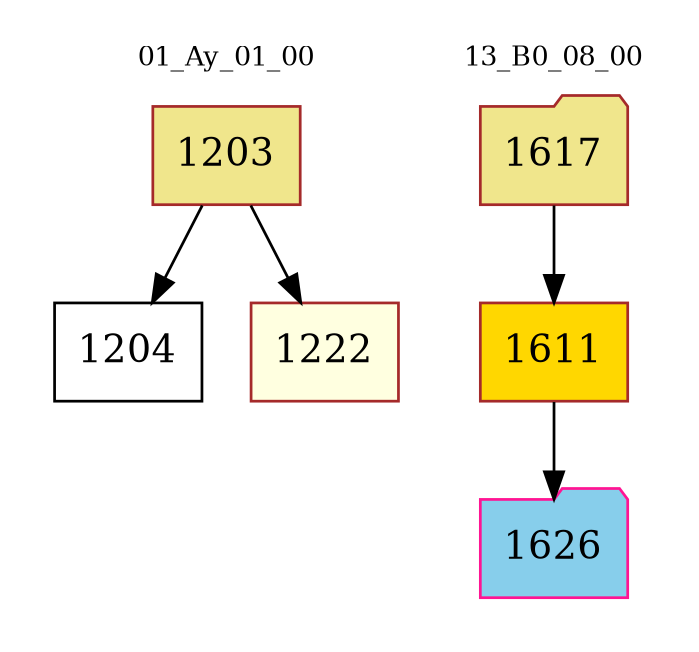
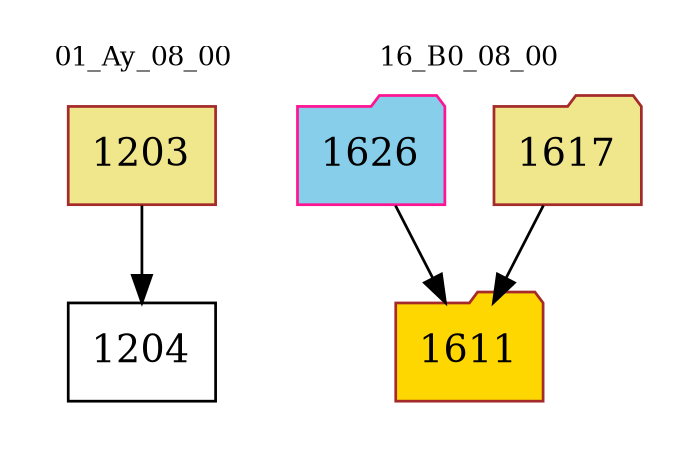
(227, 59) -> (143, 59)
(554, 59) -> (469, 59)
(325, 352) -> none
(554, 352) -> (469, 352)
(554, 437) -> (414, 242)
